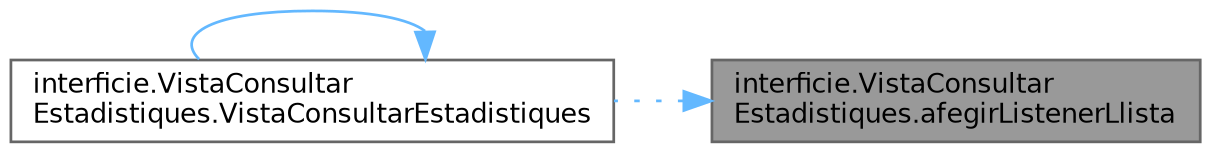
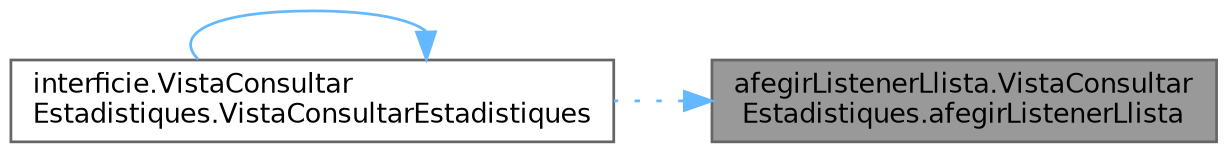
(956, 101) -> (964, 101)
